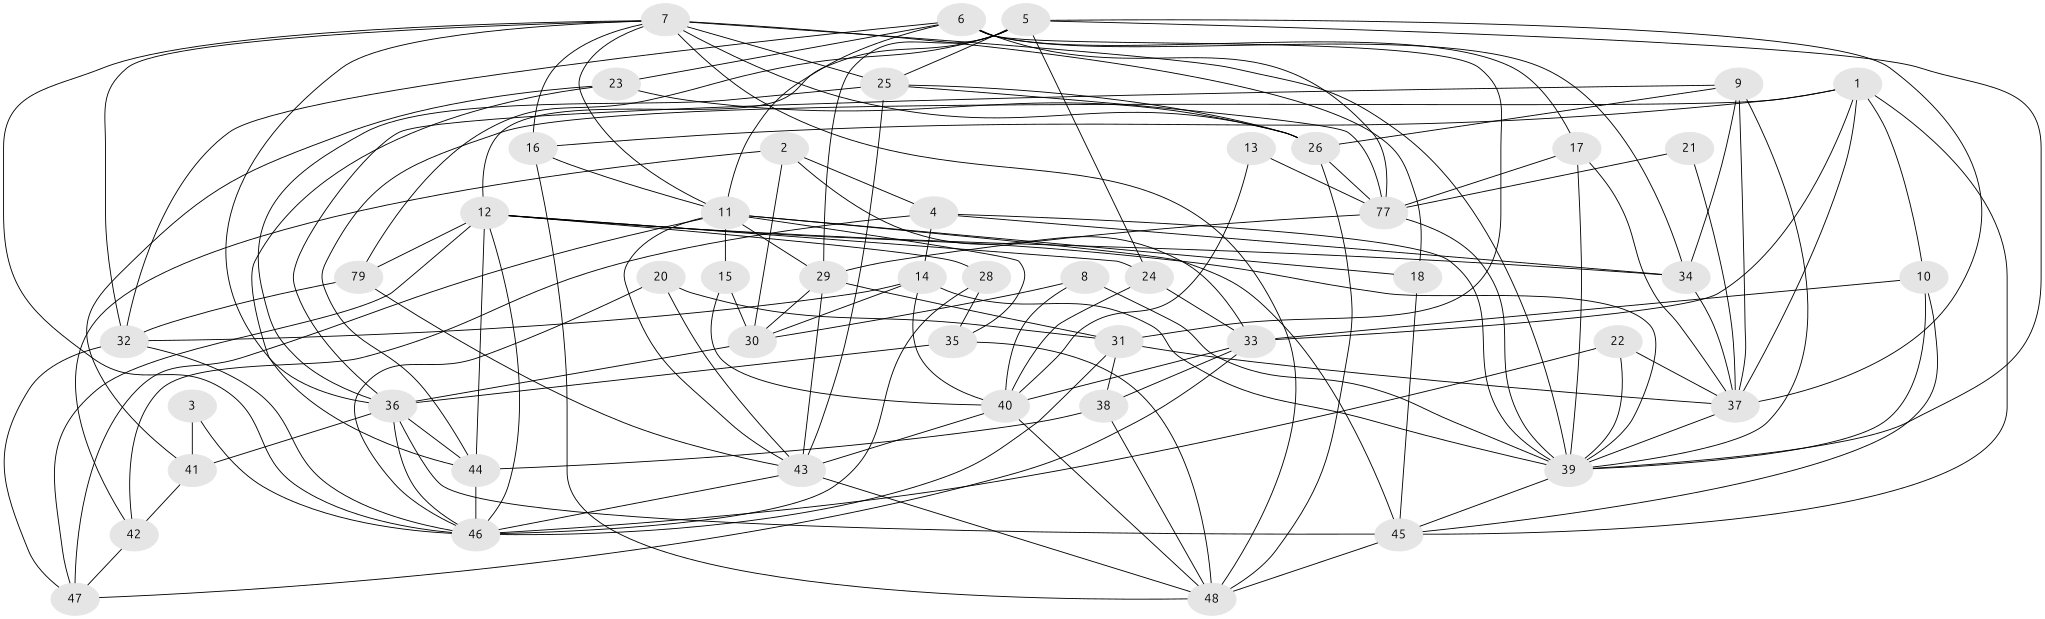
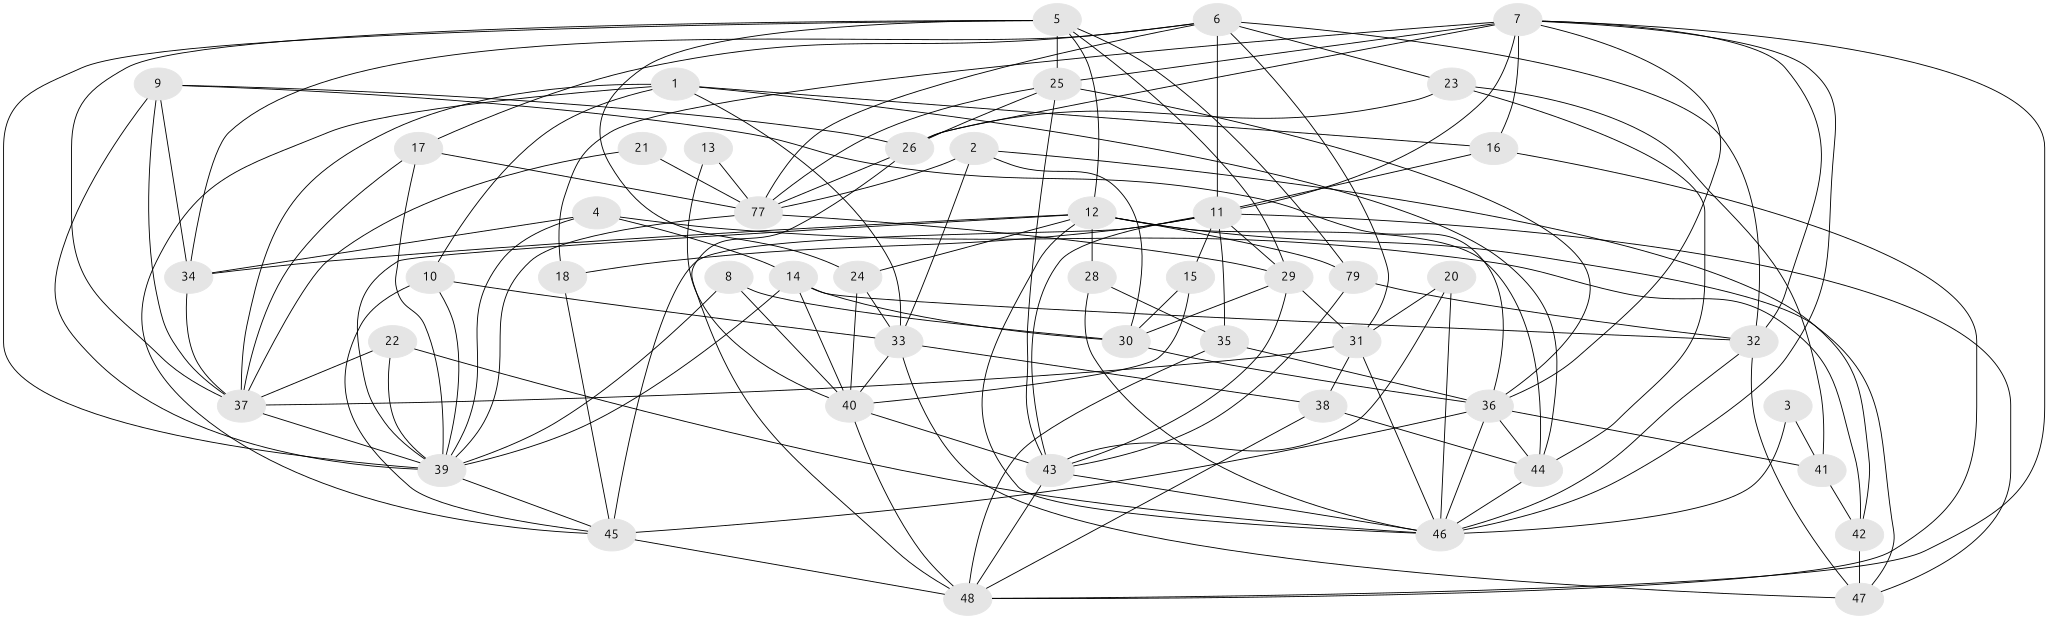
(1236, 69) -> none
(859, 181) -> (869, 187)
